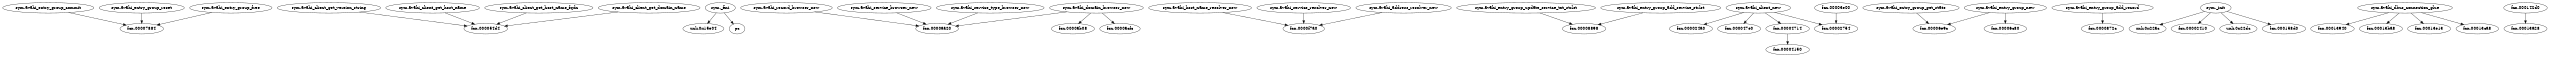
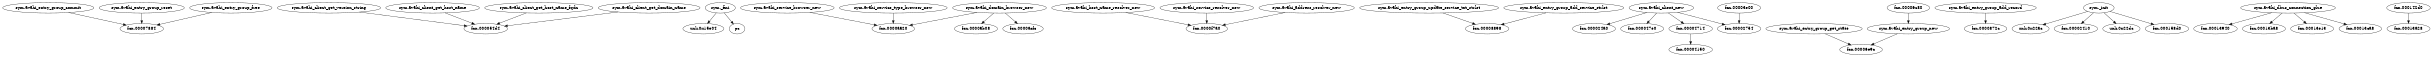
(786, 8) -> none
(2005, 17) -> (1908, 17)
